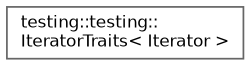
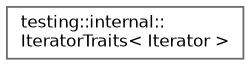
(125, 33) -> (125, 33)
